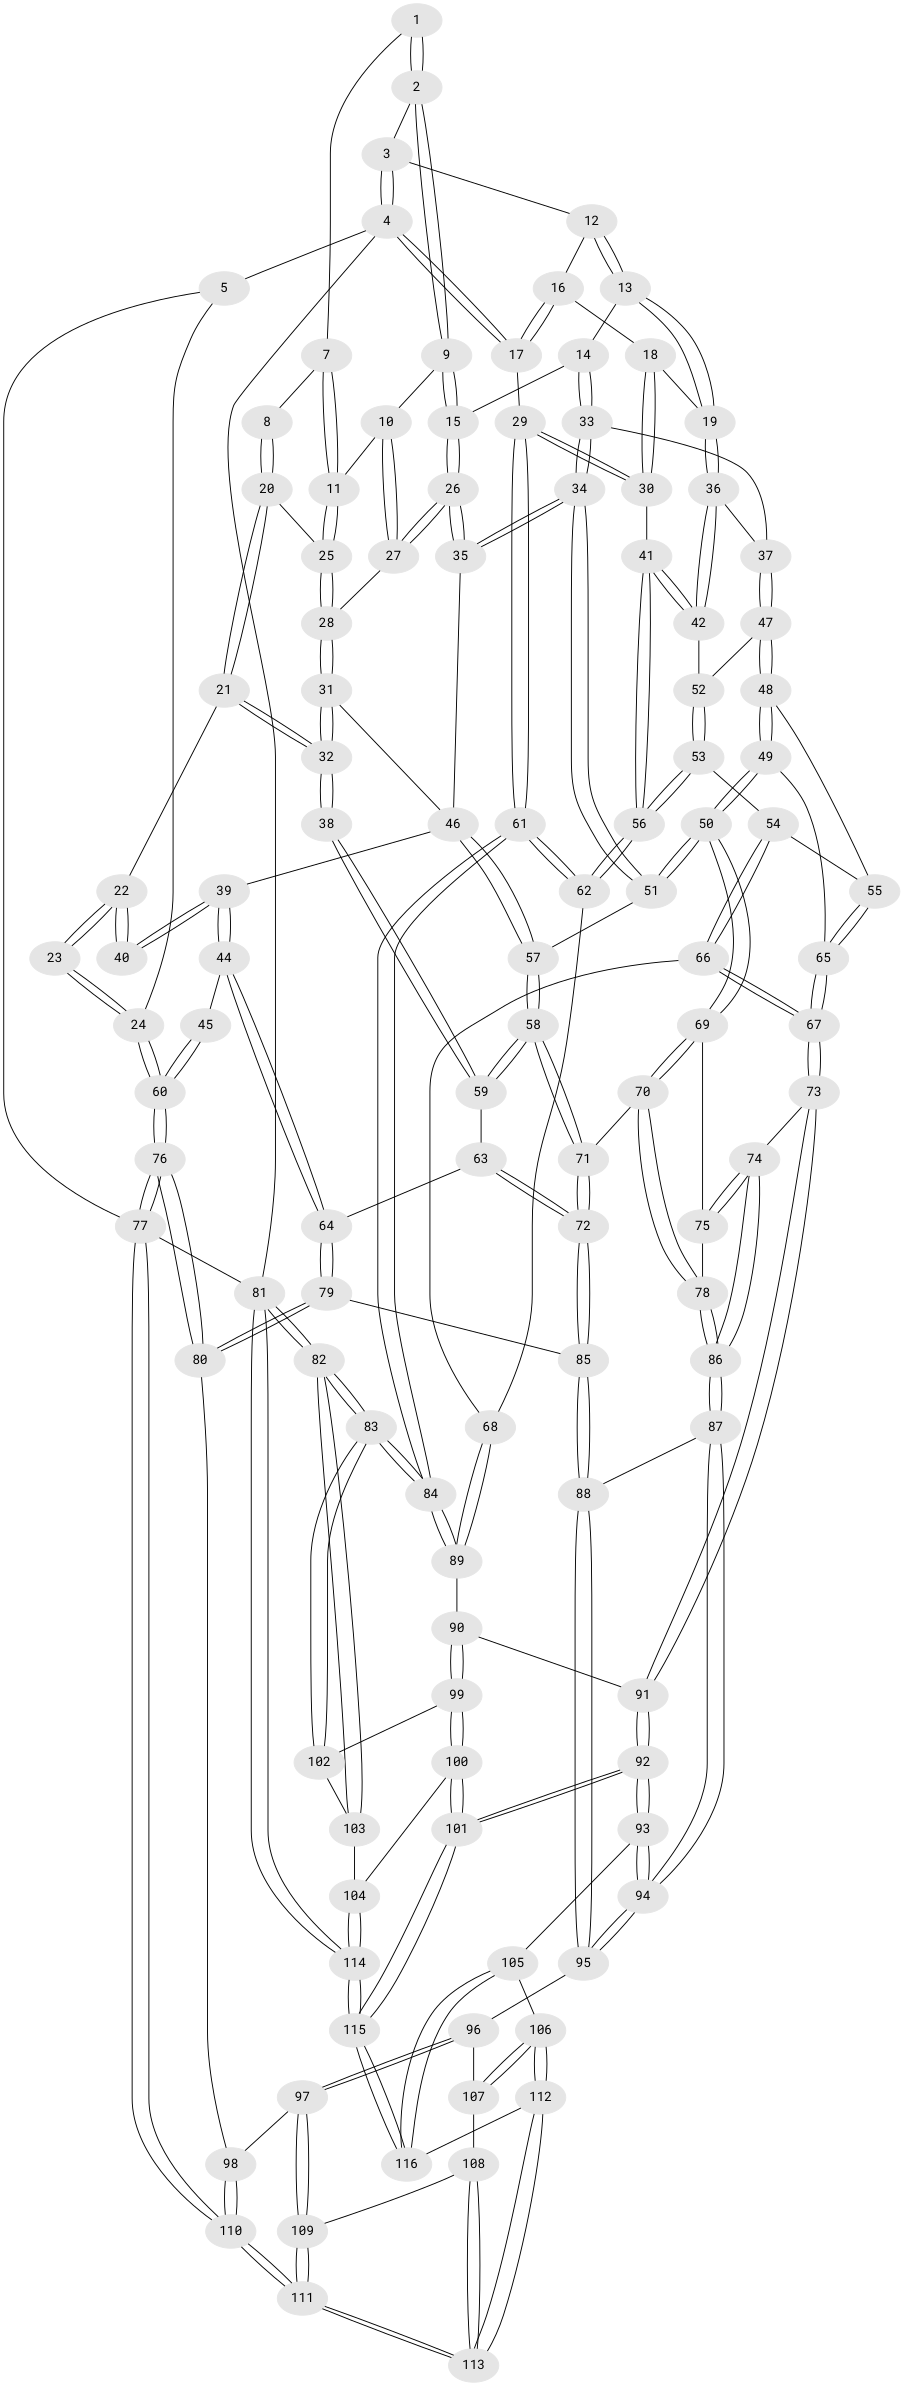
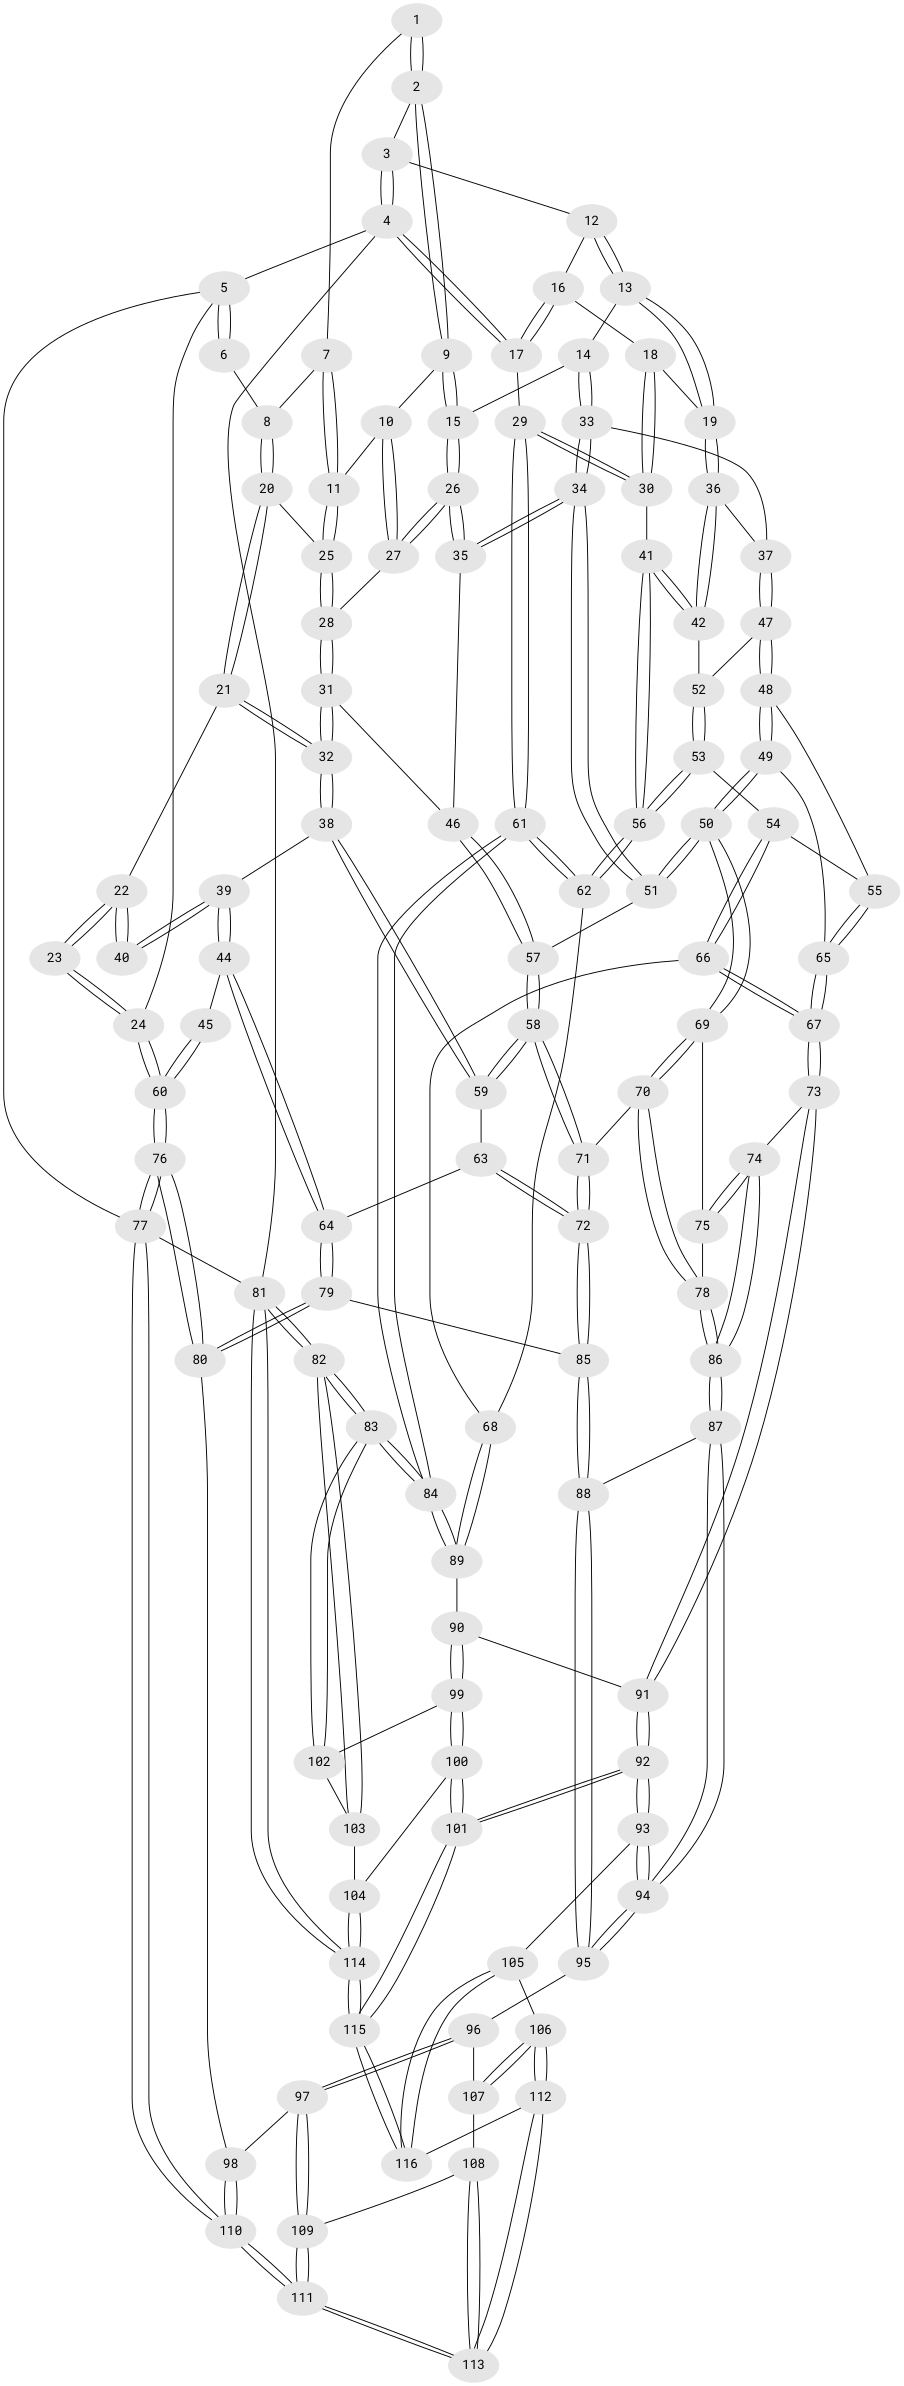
none -> (224, 355)
(334, 859) -> (282, 854)
